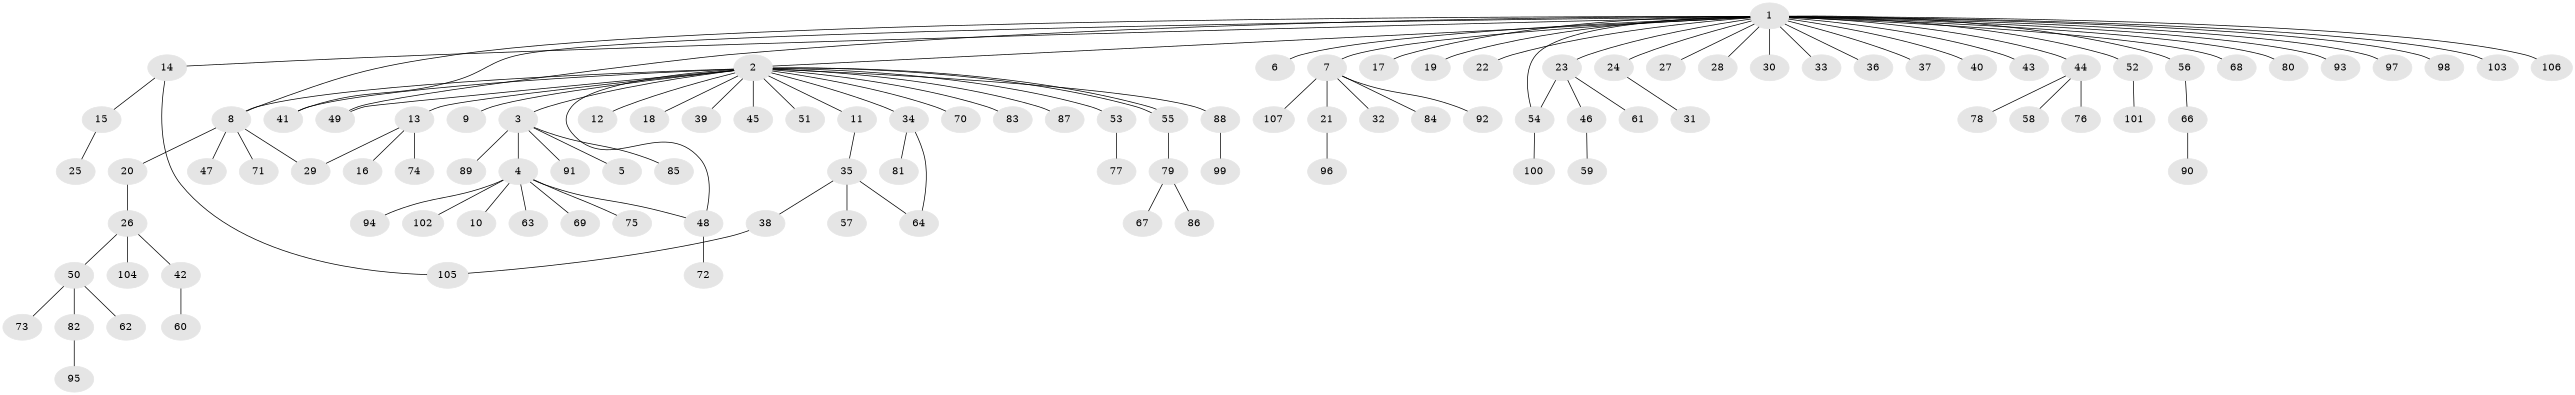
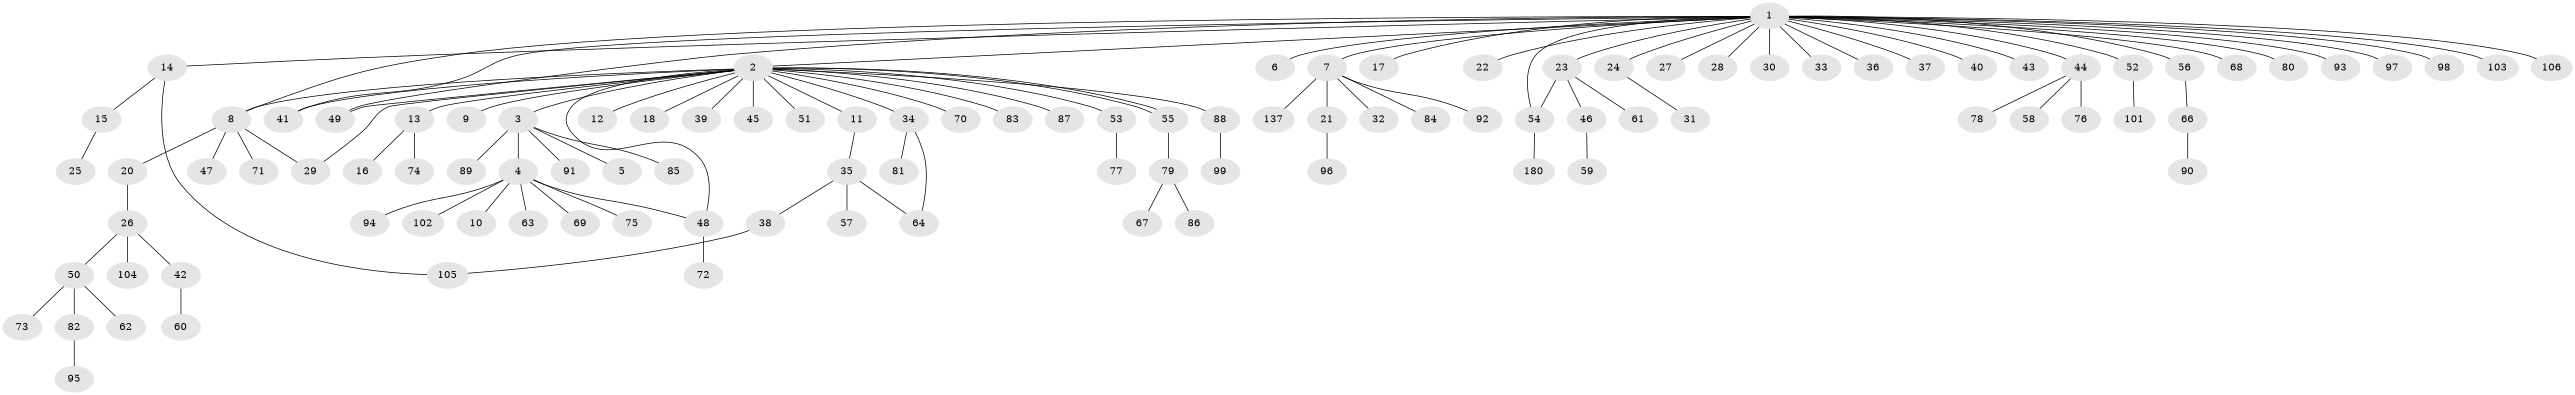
(1431, 68) -> none
(1274, 120) -> (1274, 120)
(363, 146) -> (519, 92)
(1534, 172) -> (1534, 172)
